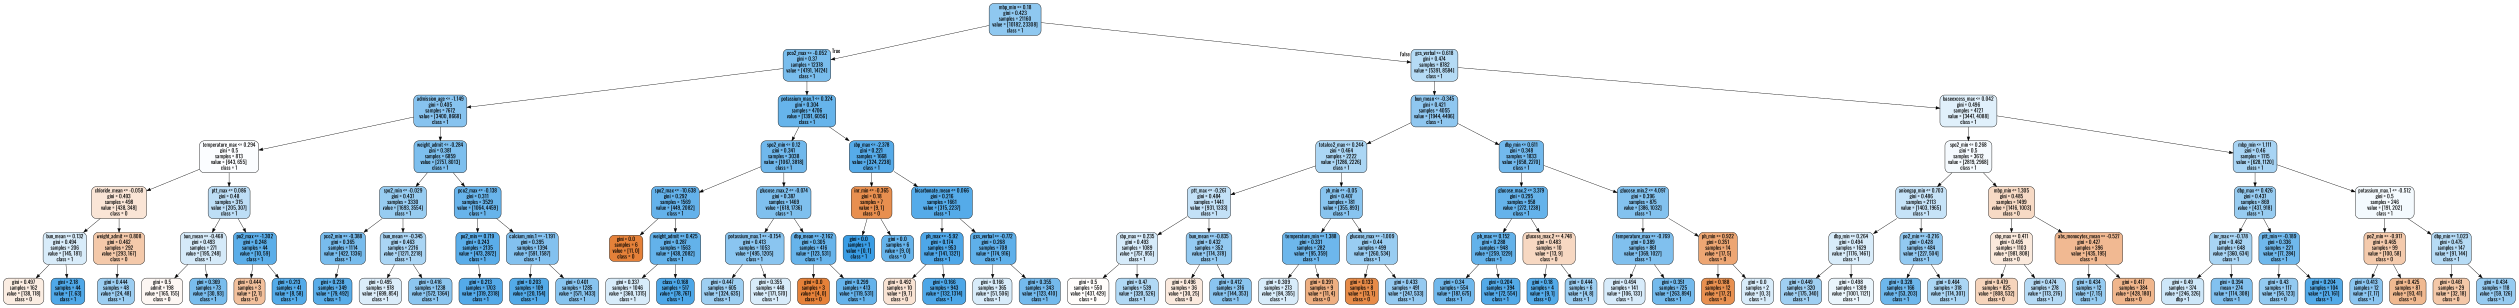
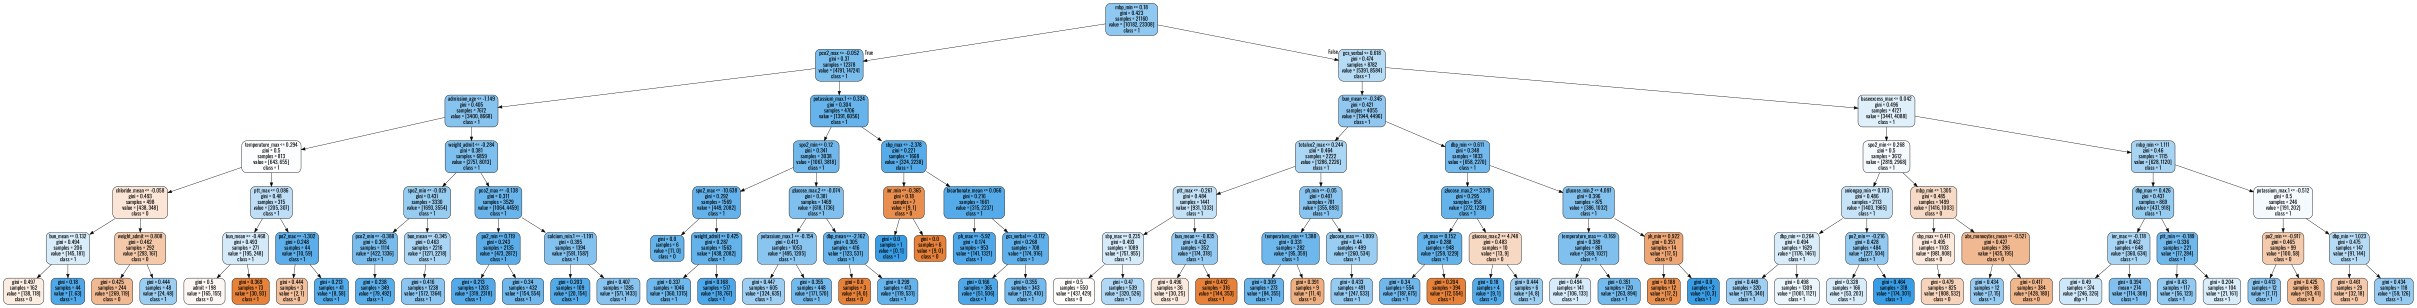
(626, 248) -> (667, 248)
(898, 248) -> (930, 248)
(68, 291) -> (68, 291)
none -> (112, 291)
(208, 291) -> (251, 291)
(380, 291) -> none
(481, 291) -> (473, 291)
none -> (523, 291)
(577, 291) -> (618, 291)
(628, 291) -> (669, 291)
(675, 291) -> (717, 291)
(770, 291) -> (812, 291)
(900, 291) -> none
(944, 291) -> none
(992, 291) -> (978, 291)
(1231, 291) -> (1216, 291)
(1278, 291) -> (1264, 291)
(1362, 291) -> none
(1501, 291) -> (1446, 291)
(1673, 291) -> (1619, 291)
(1758, 291) -> (1703, 291)
(1901, 291) -> (1846, 291)
(1948, 291) -> (1894, 291)
(2045, 291) -> none
(2279, 291) -> (2177, 291)
(2324, 291) -> (2222, 291)
(2408, 291) -> (2306, 291)
